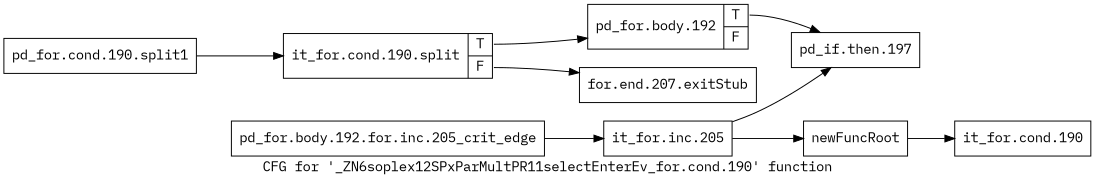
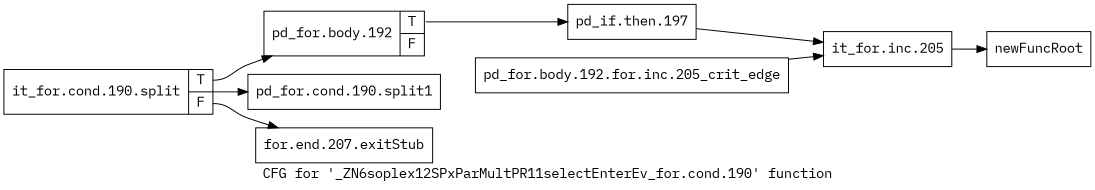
(235, 56) -> (226, 92)
(779, 101) -> (755, 35)
(1023, 139) -> none
